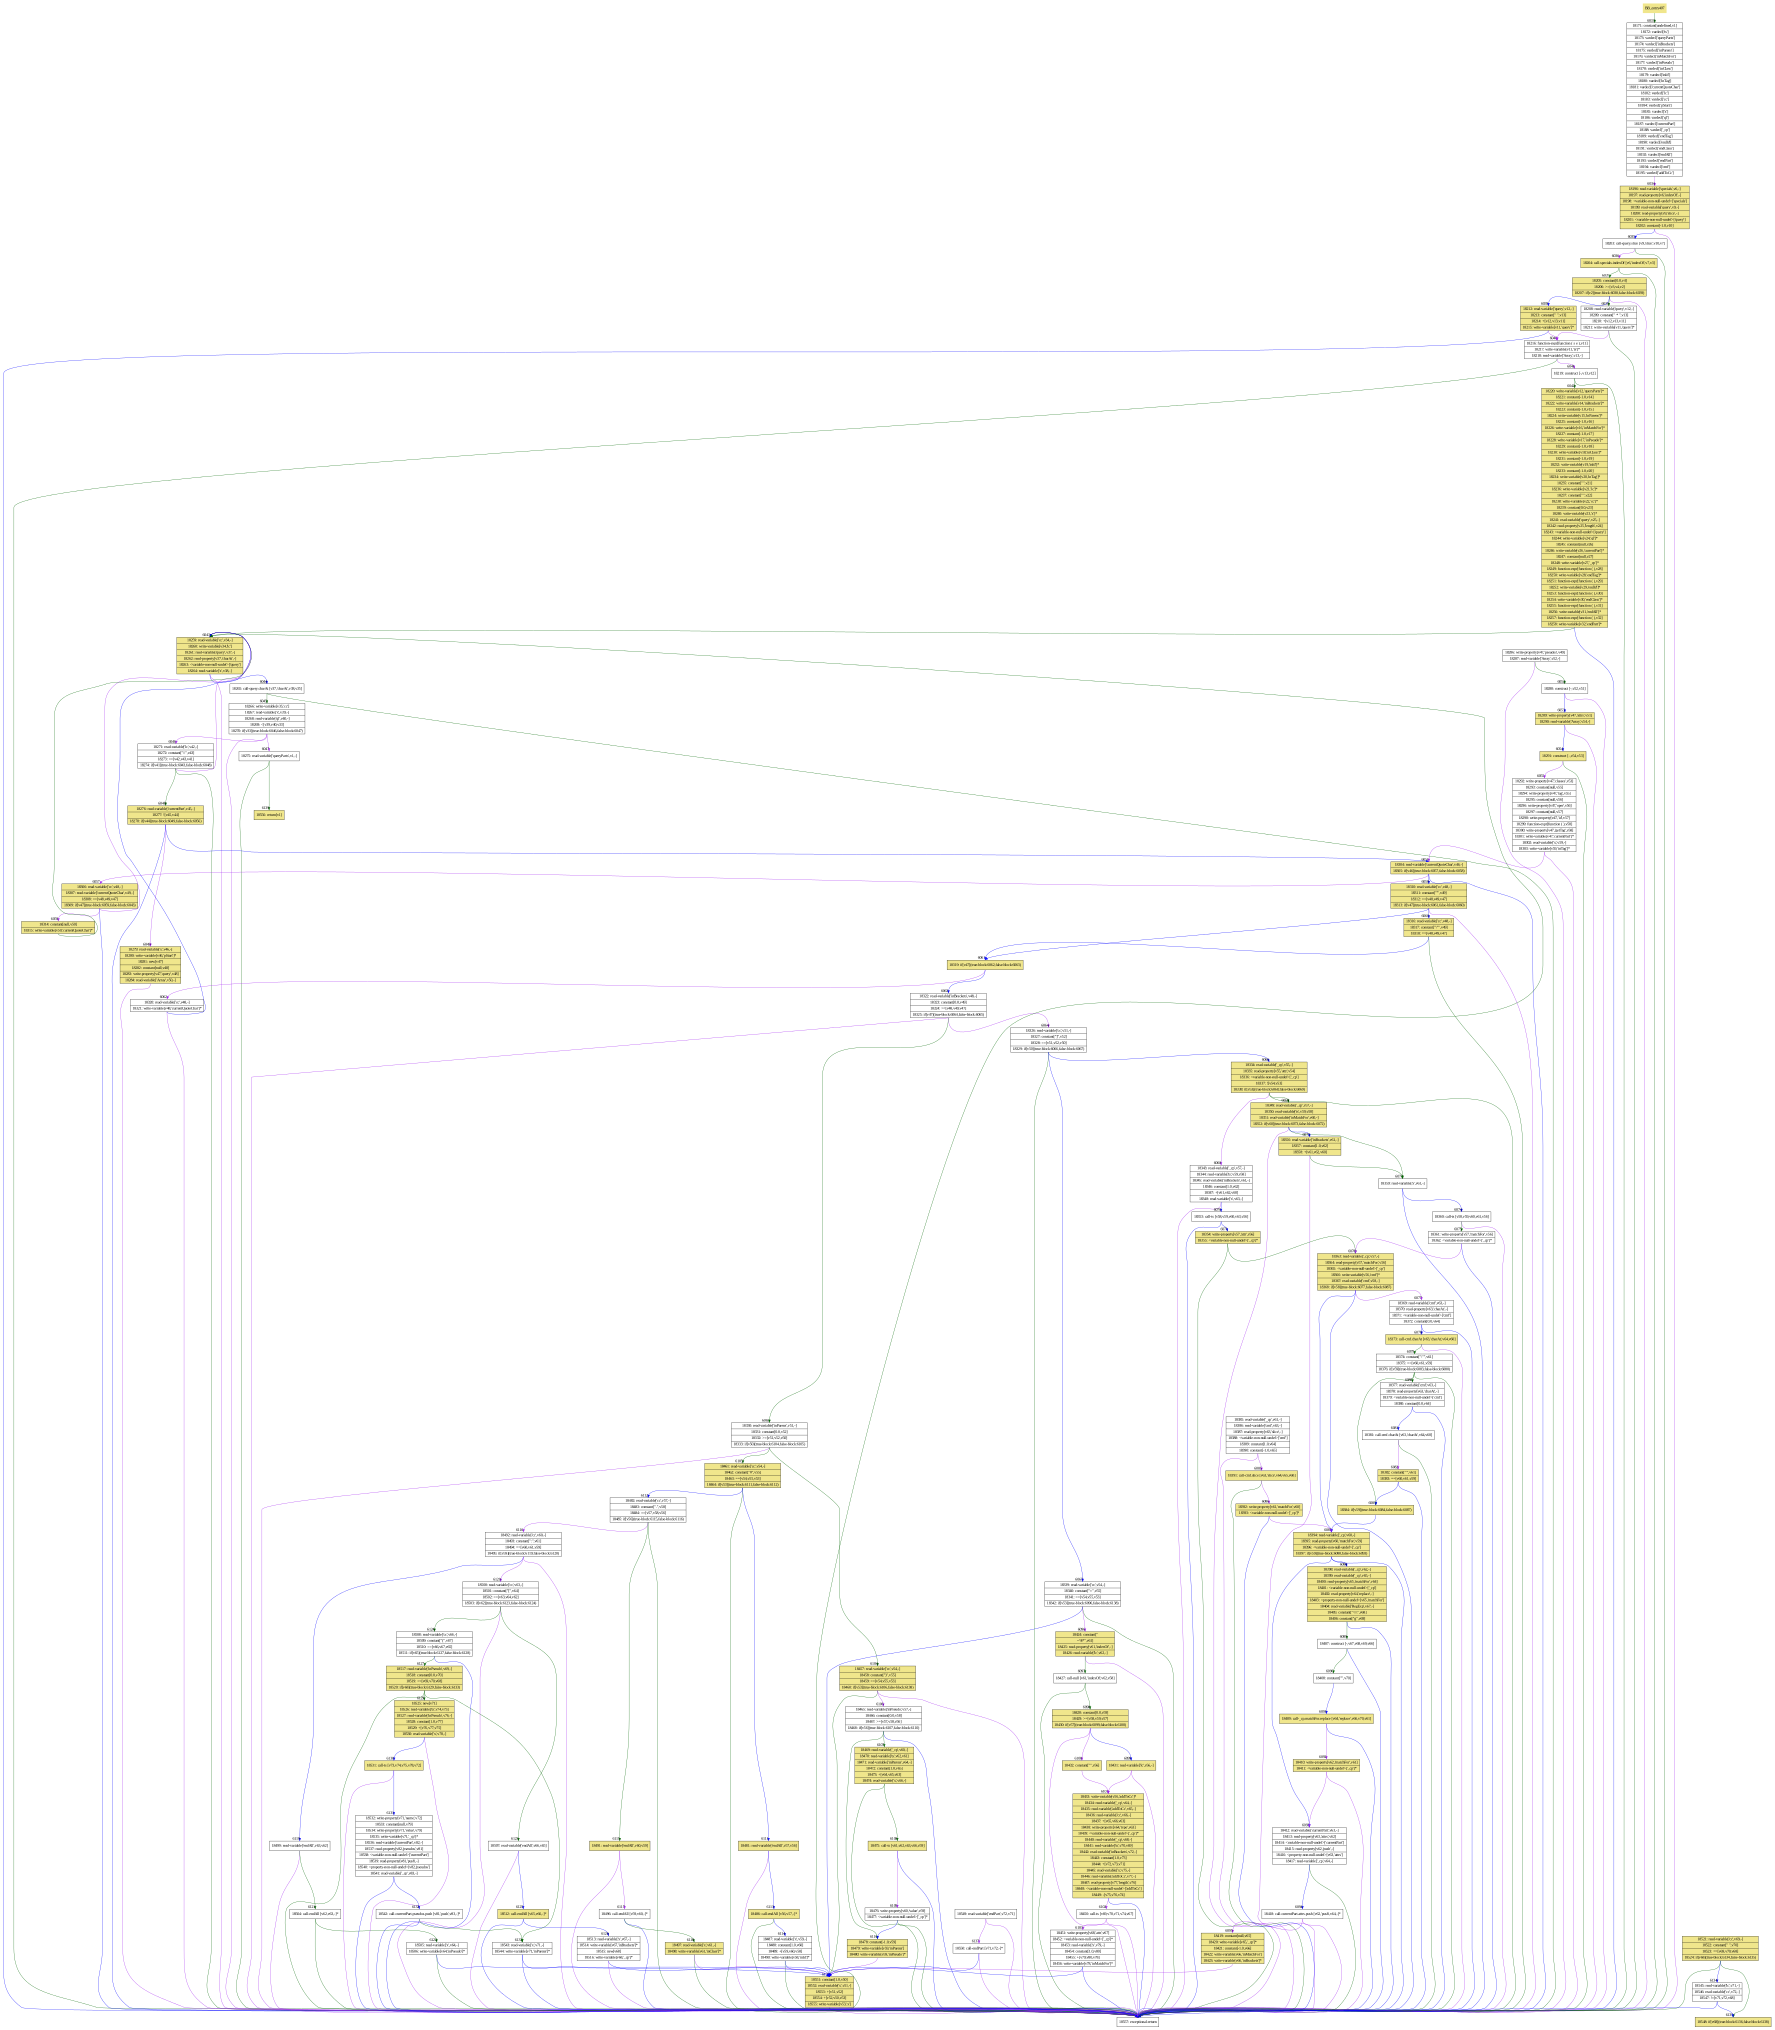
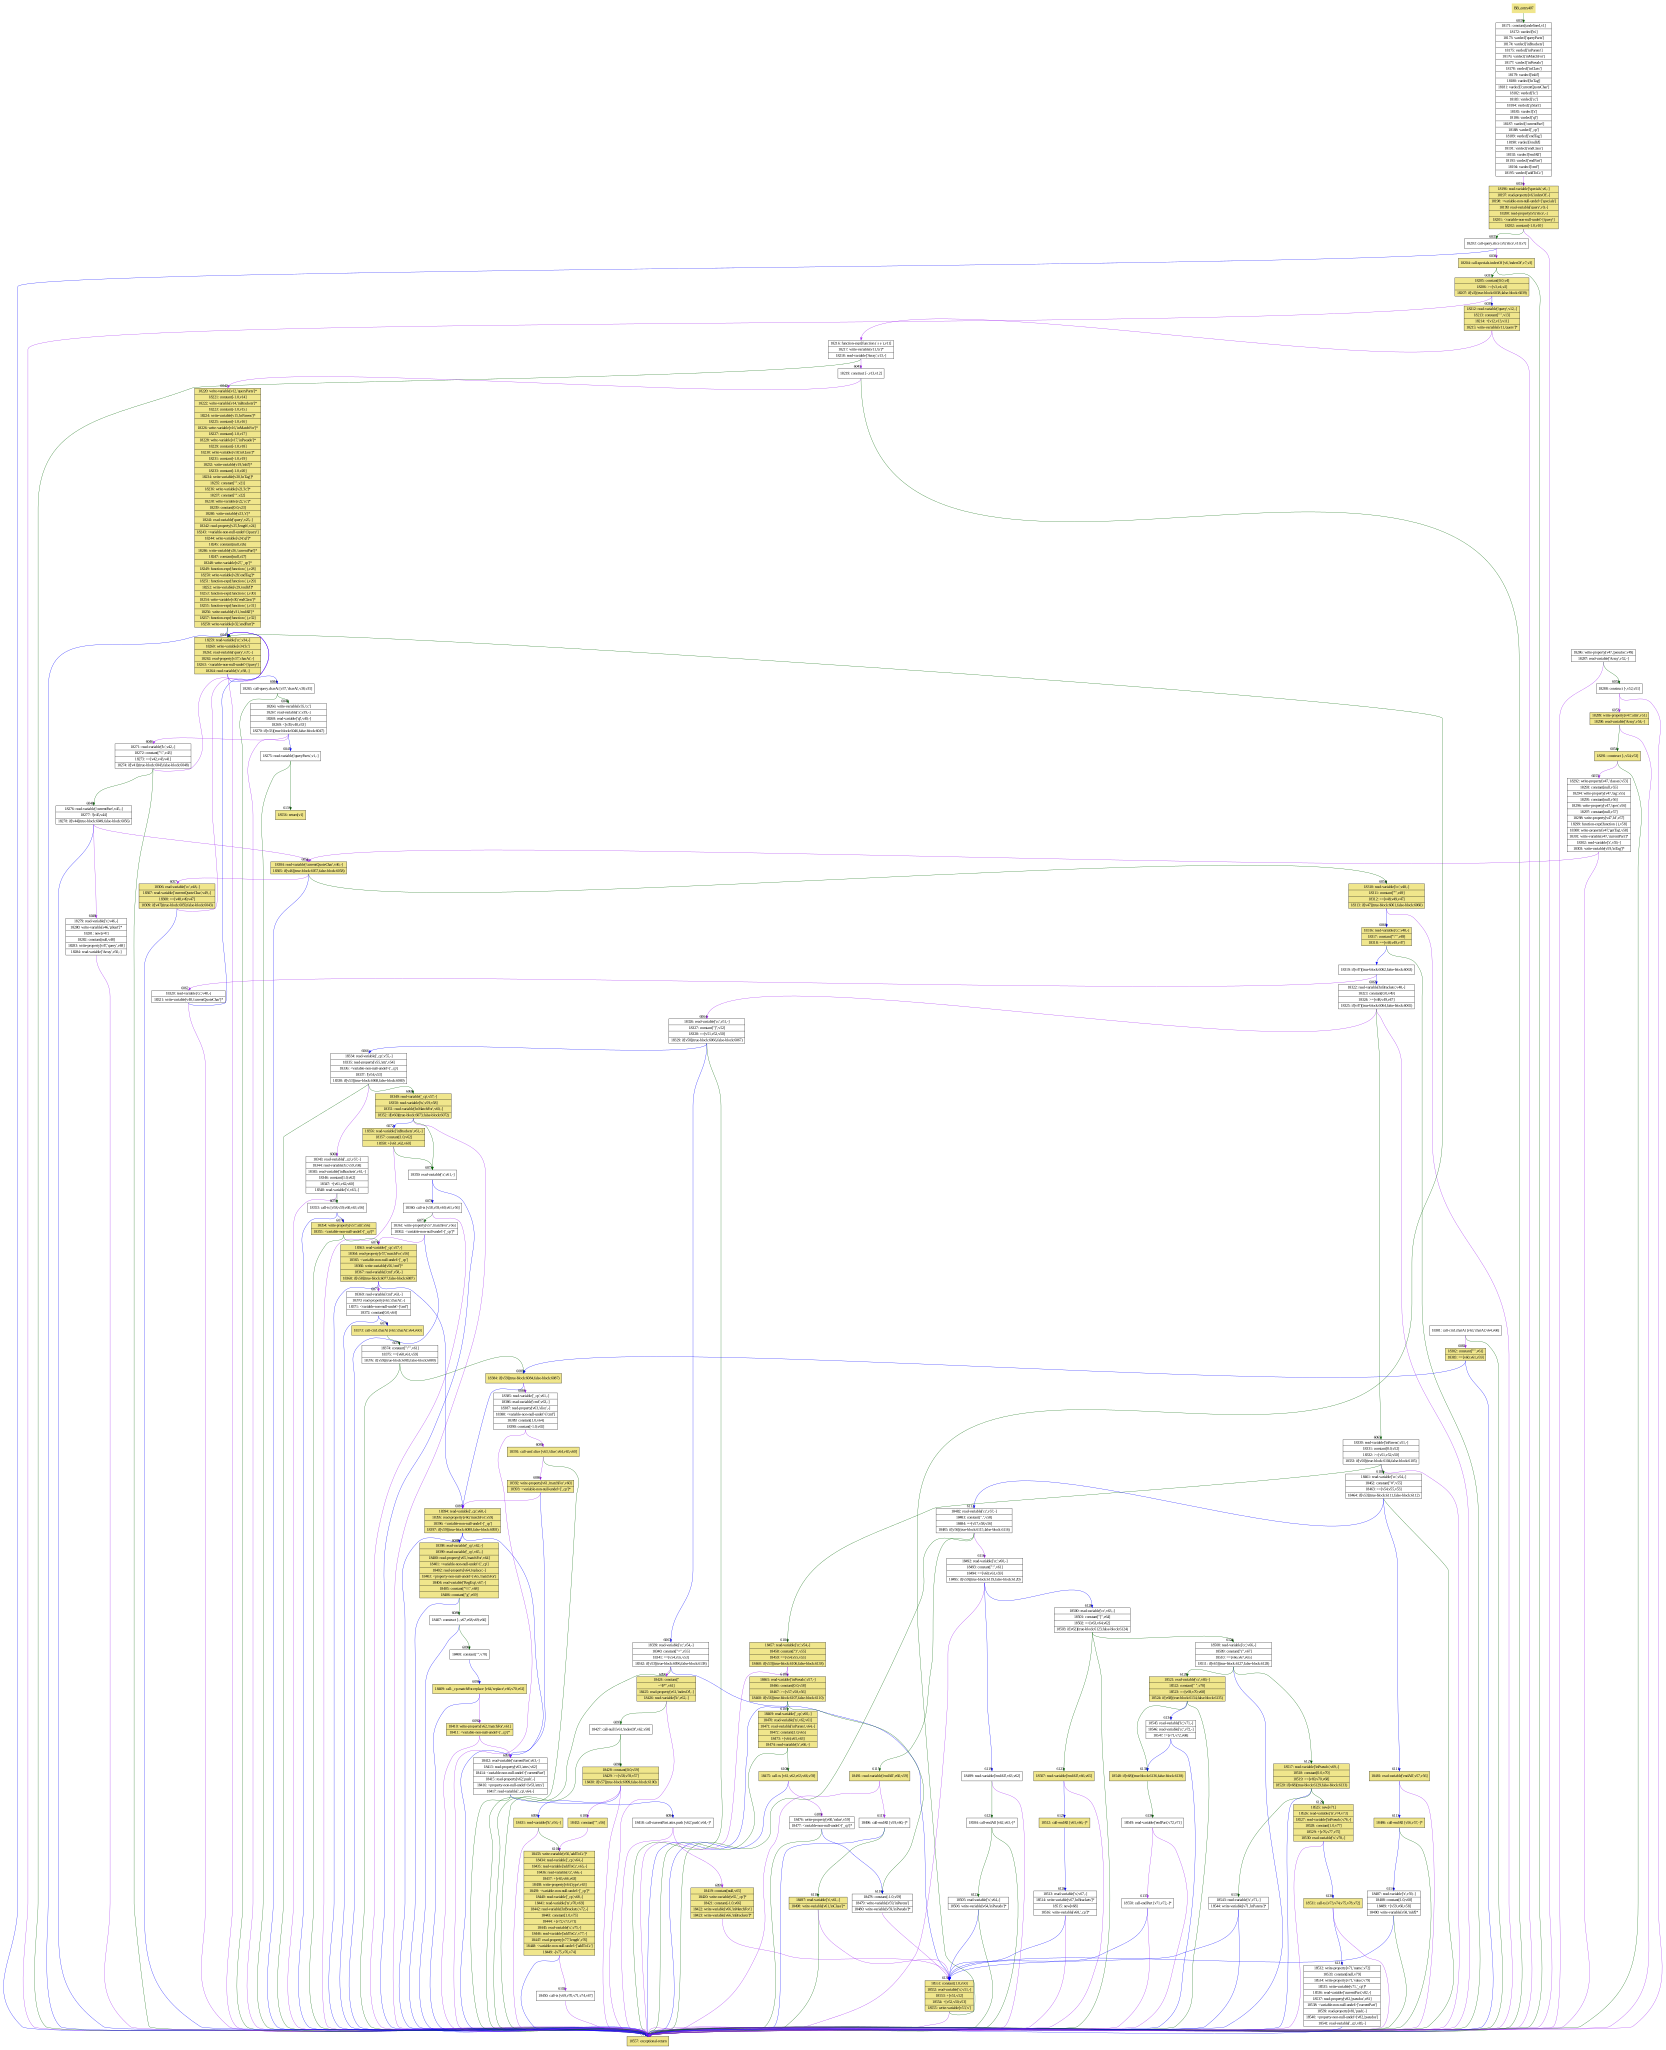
(1646, 234) -> (1511, 234)
(1609, 318) -> none
(1575, 382) -> (545, 383)
(1565, 702) -> (1619, 702)
(1564, 737) -> (1619, 737)
(268, 741) -> (289, 741)
(166, 815) -> (94, 815)
(788, 854) -> (200, 843)
(1429, 878) -> (847, 879)
(58, 927) -> none
(1208, 934) -> none
(150, 965) -> (96, 937)
(985, 965) -> (1376, 970)
(4, 977) -> (1529, 1606)
(1269, 1077) -> (369, 1069)
(1221, 1206) -> (337, 1197)
(1665, 1377) -> (18, 732)
none -> (524, 1387)
(1412, 1395) -> none
(743, 1476) -> (1384, 1486)
(513, 1569) -> (1037, 1596)
none -> (1212, 1672)
(883, 1719) -> (788, 1689)
(1121, 1782) -> (548, 1839)
none -> (1150, 1798)
(837, 1816) -> none
(1462, 1819) -> none
(518, 1846) -> (1064, 1776)
(419, 1914) -> none
(877, 1948) -> (882, 1903)
(1083, 1948) -> none
(311, 2000) -> (1283, 2018)
(426, 2001) -> (1083, 2020)
(761, 2009) -> none
(1138, 2022) -> (648, 2041)
